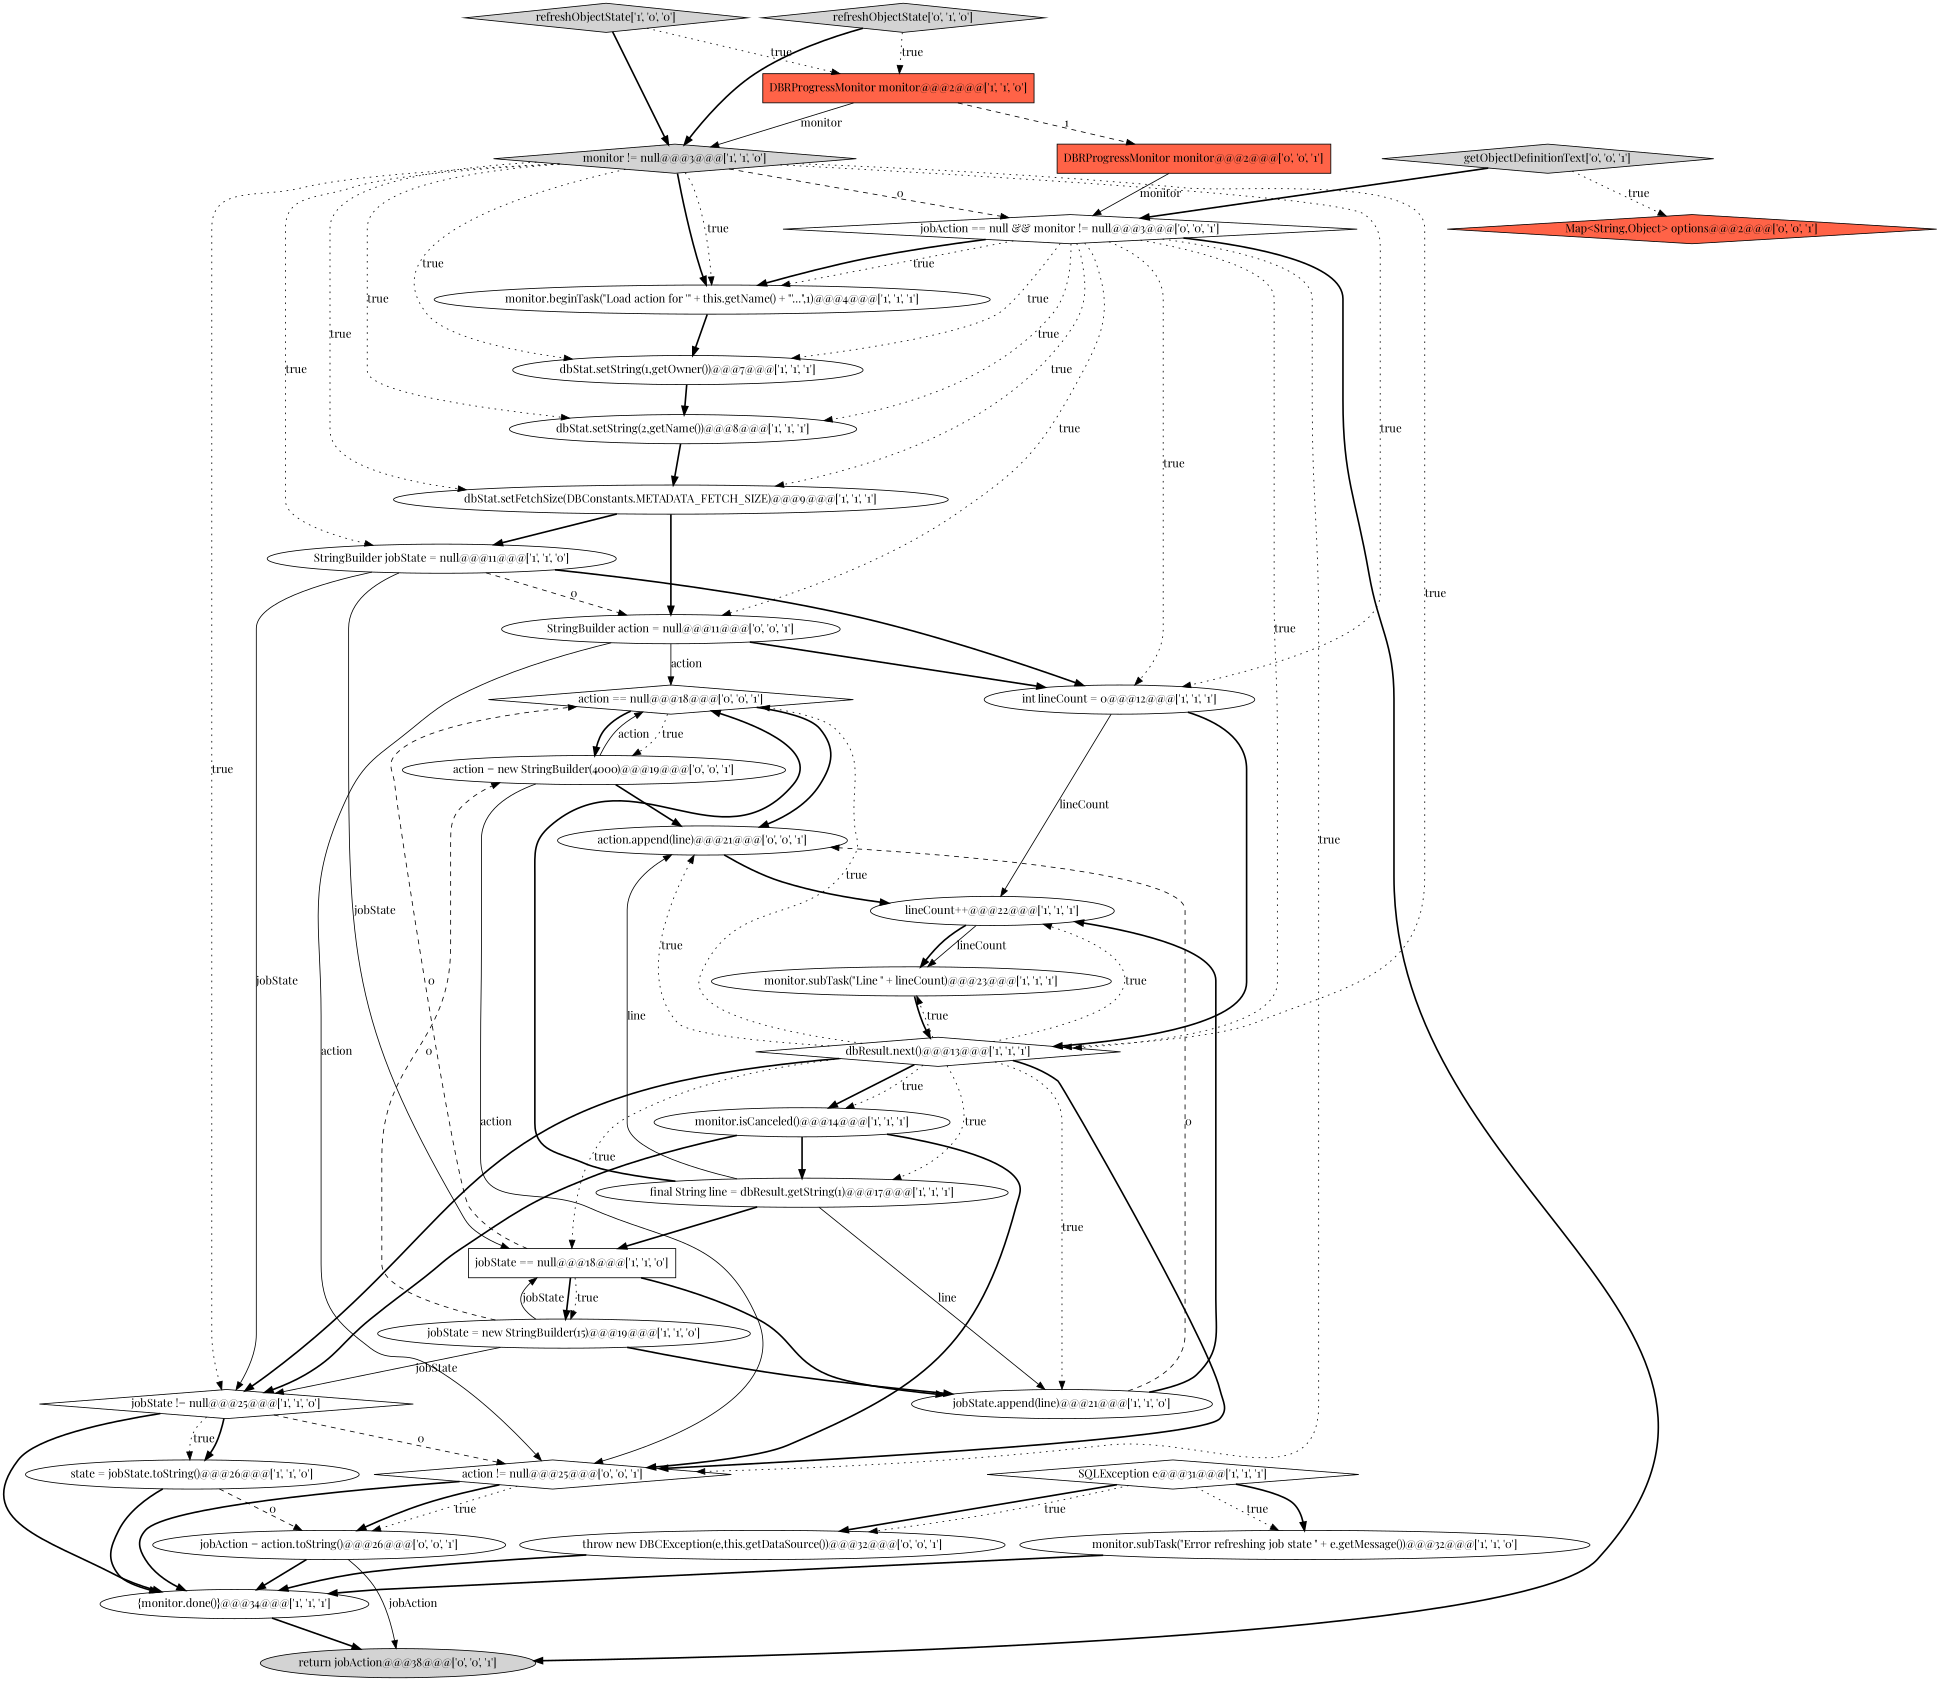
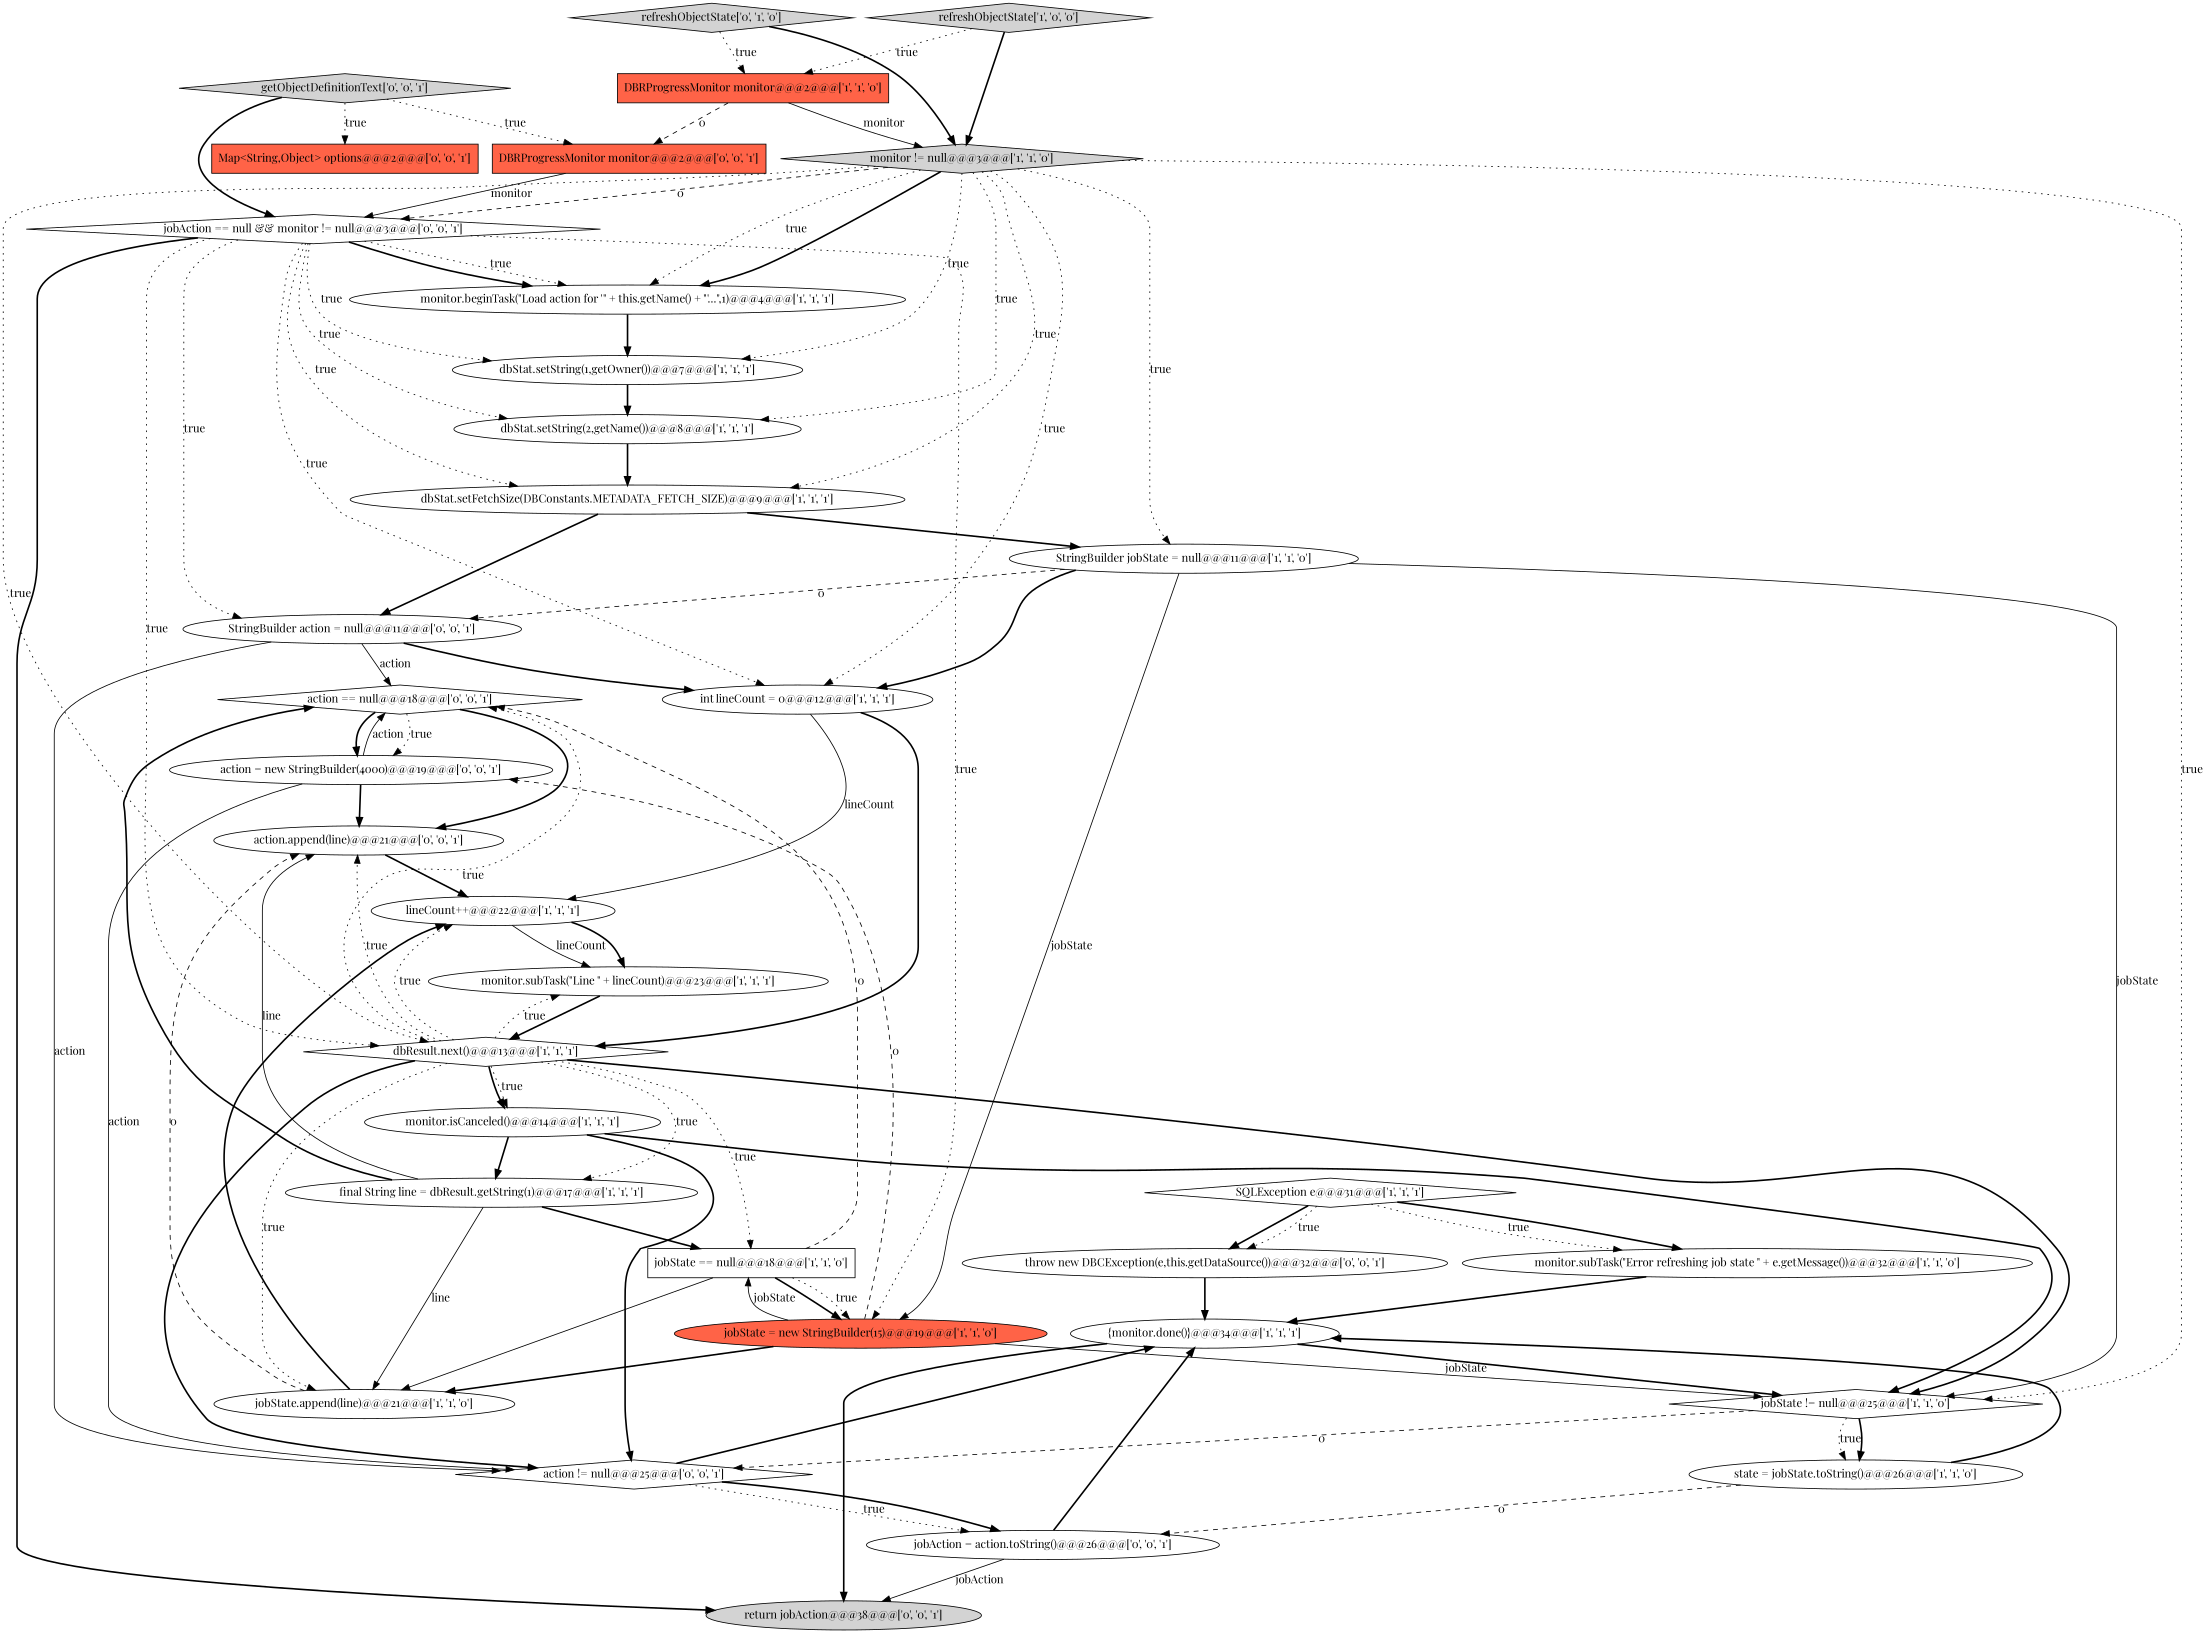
none -> (476, 121)
(1067, 123) -> (702, 123)
(1692, 229) -> (345, 159)
(354, 918) -> (1048, 948)
(1319, 1092) -> (956, 552)
(564, 1334) -> (861, 1334)
(788, 1343) -> (561, 1332)
(5, 1492) -> (1535, 1369)
